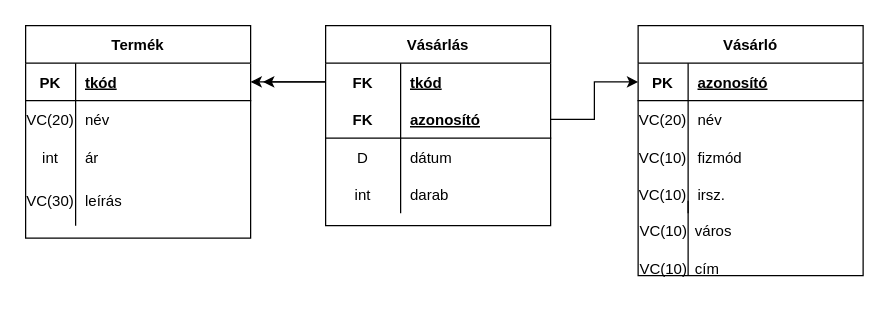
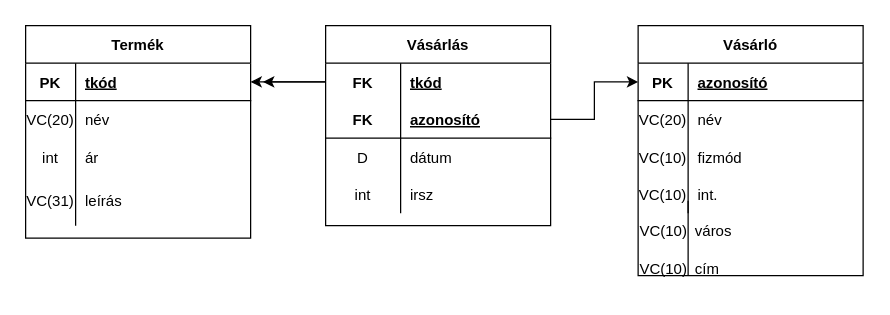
(431, 195) -> (425, 195)
(715, 195) -> (710, 195)
(50, 201) -> (50, 201)
